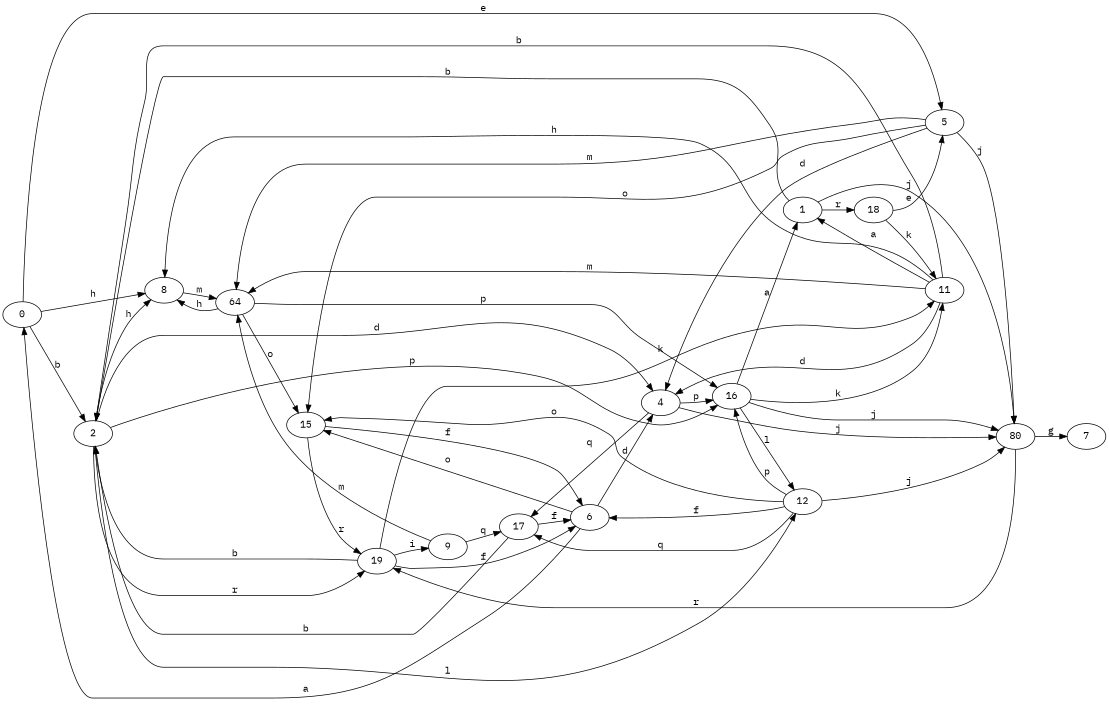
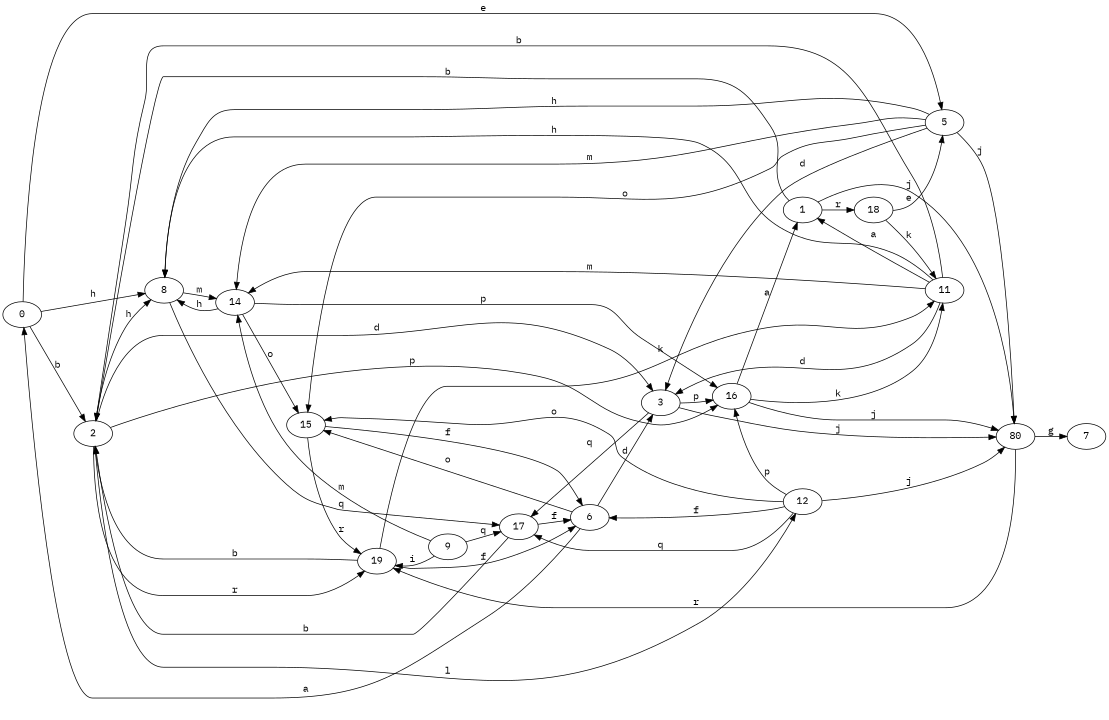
none -> (490, 108)
(235, 302) -> (235, 302)
(661, 403) -> (661, 403)
(765, 446) -> none
none -> (285, 483)
(408, 551) -> (419, 564)
